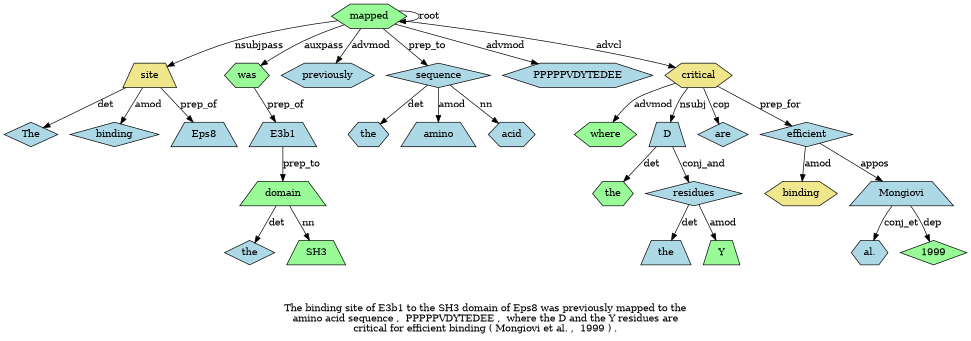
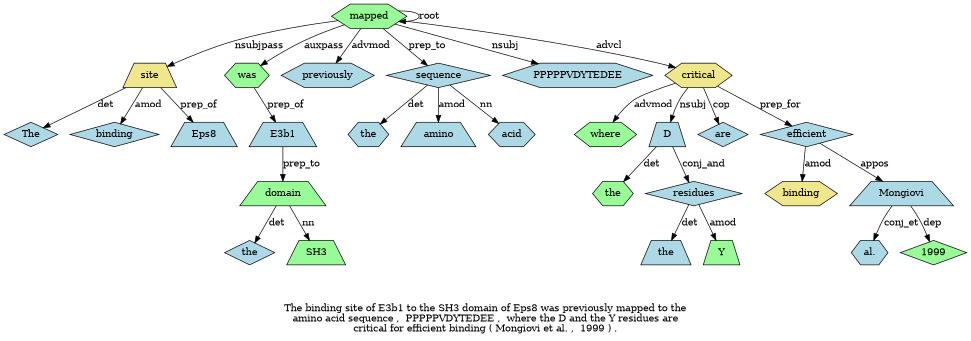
(505, 46) -> (505, 46)
